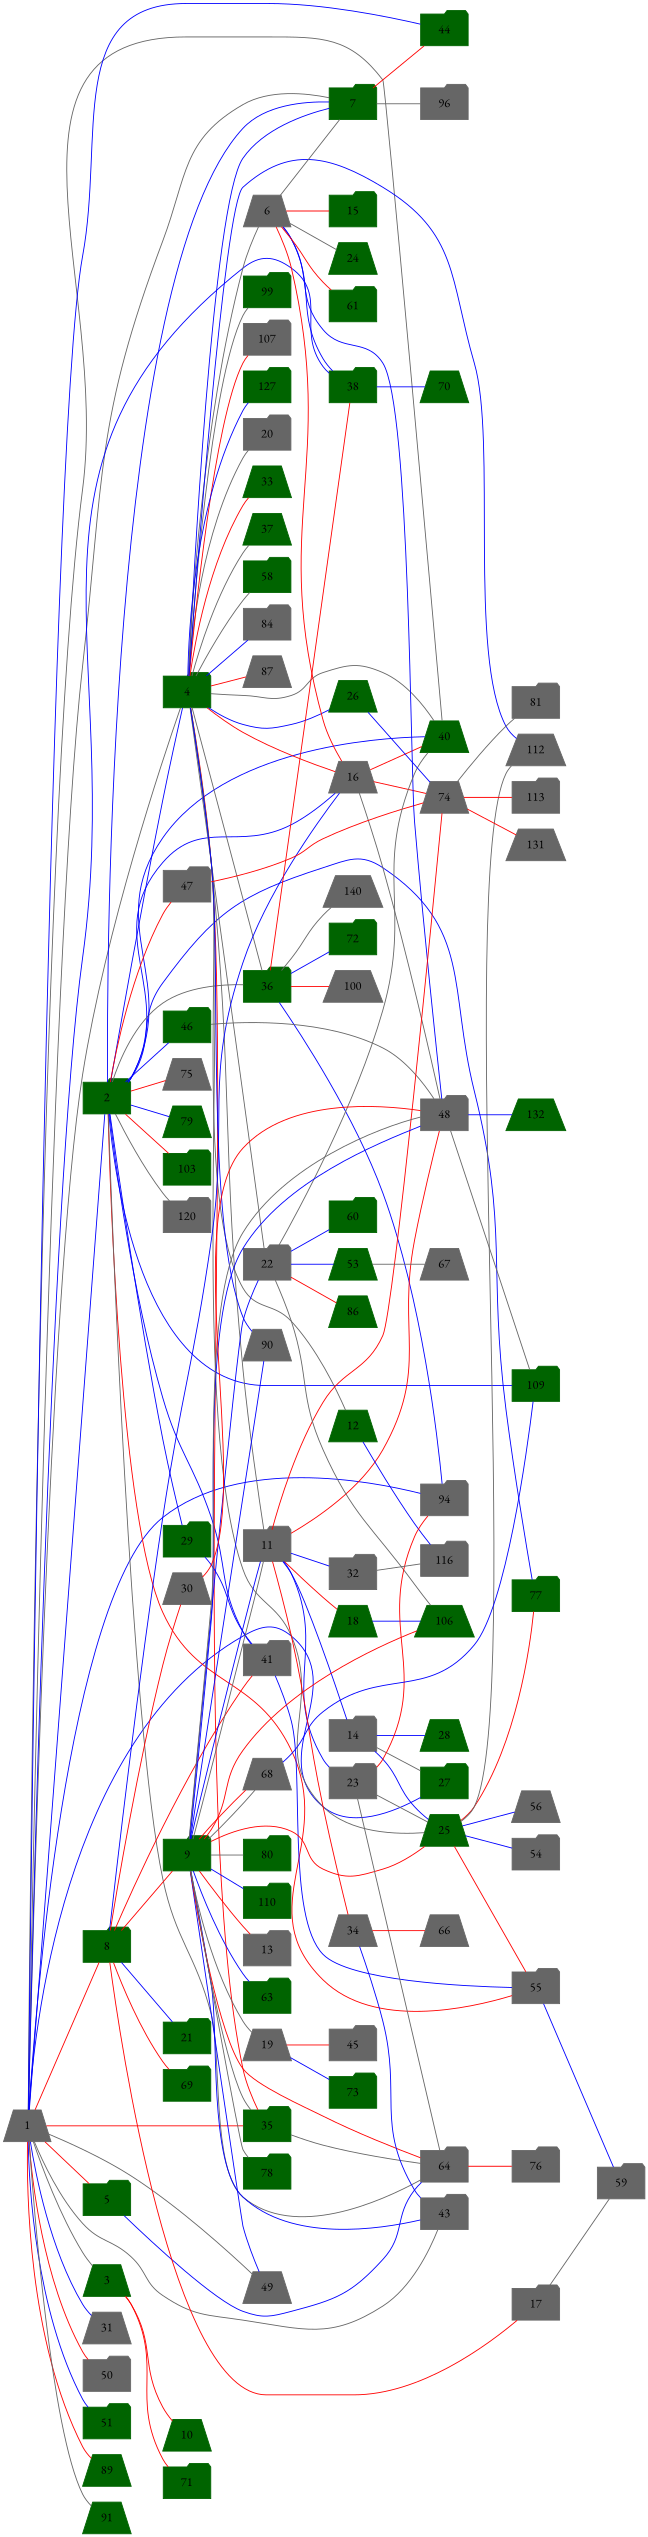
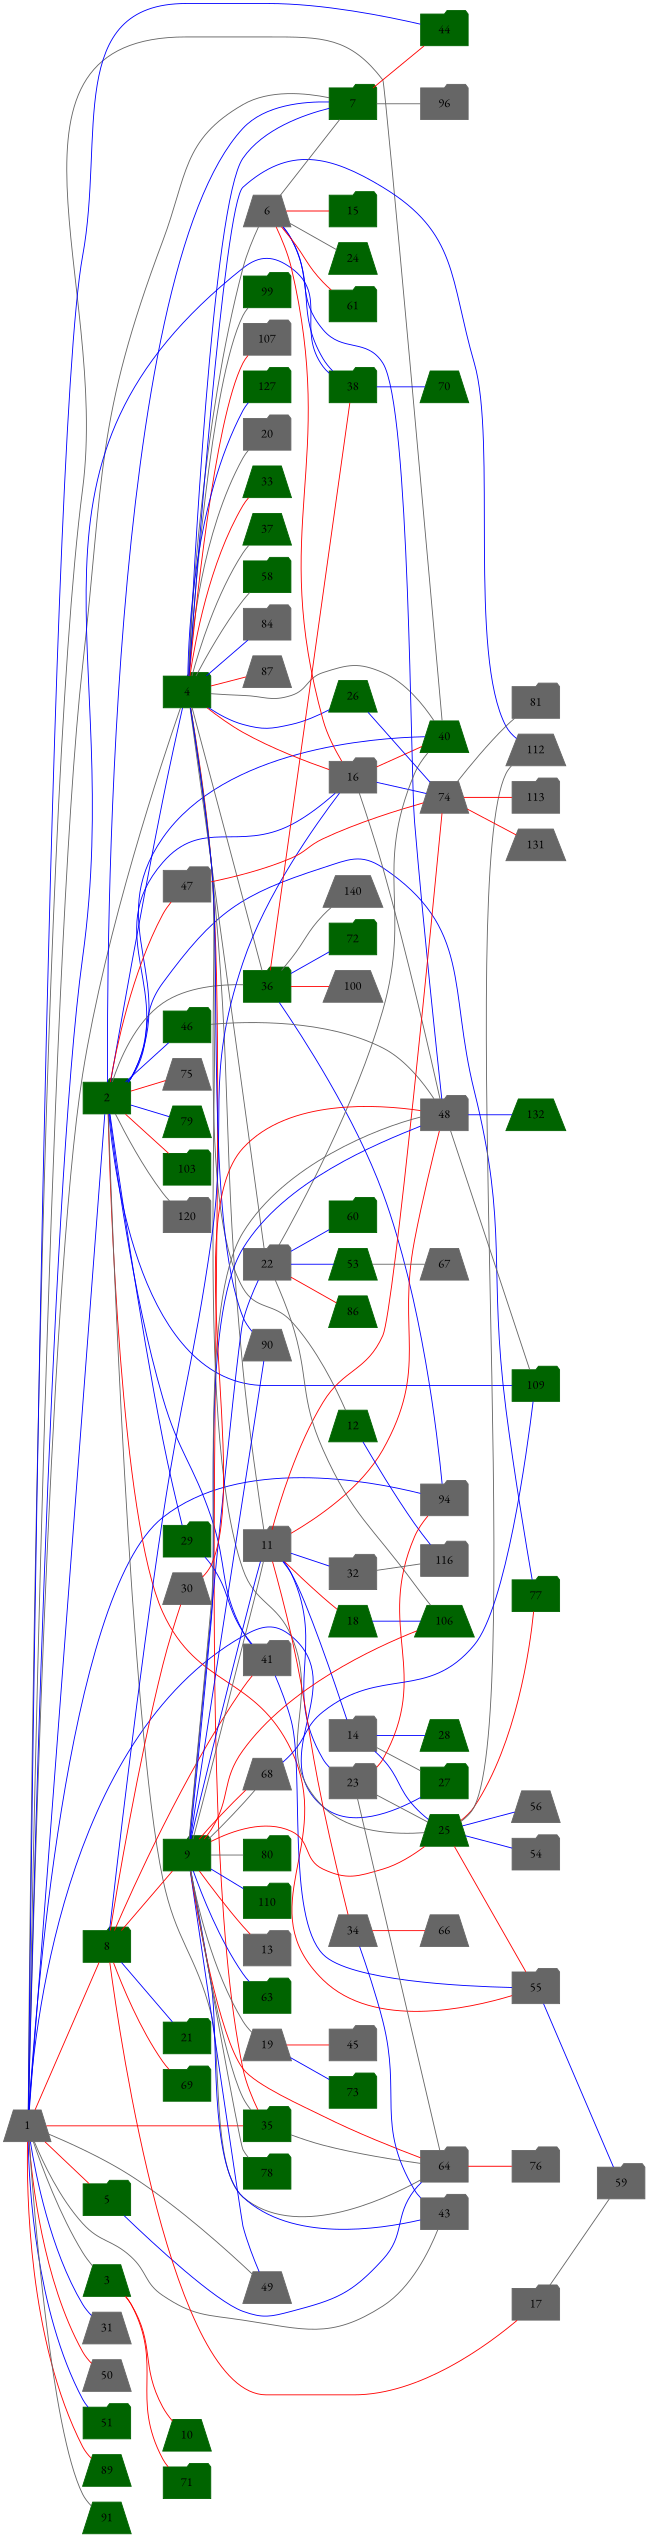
(353, 777) -> (353, 777)
(400, 788) -> (402, 788)
(107, 2376) -> (107, 2376)
